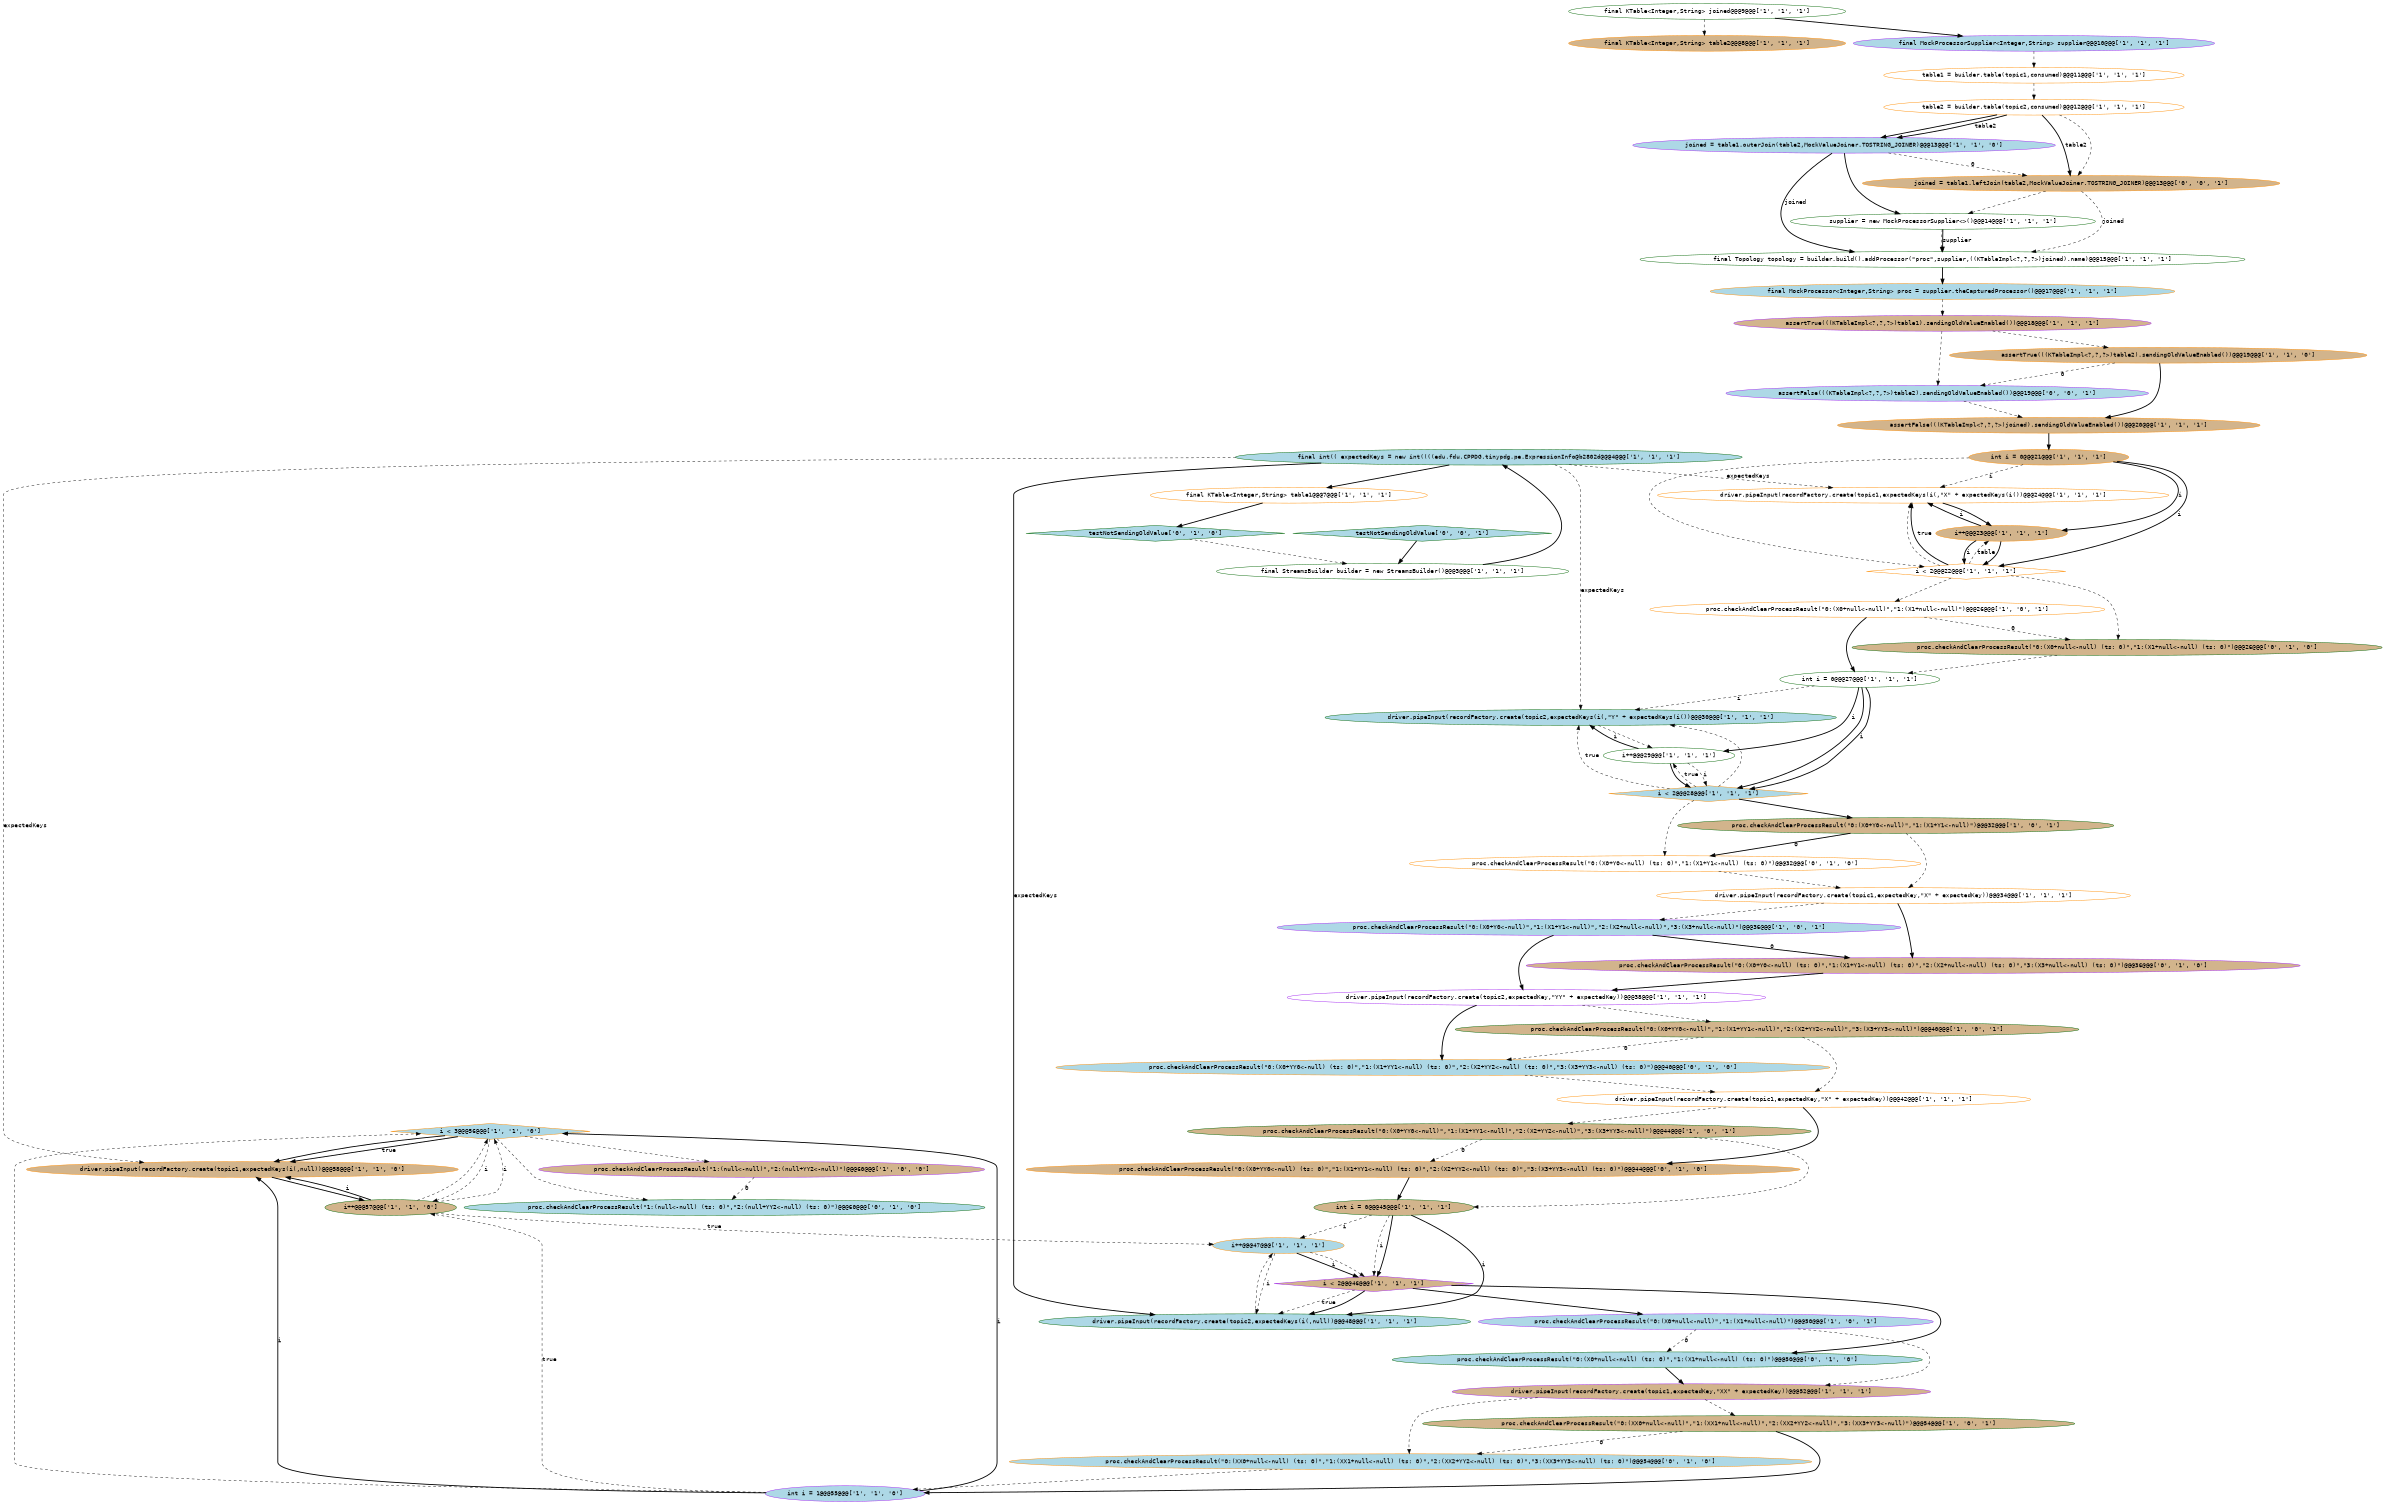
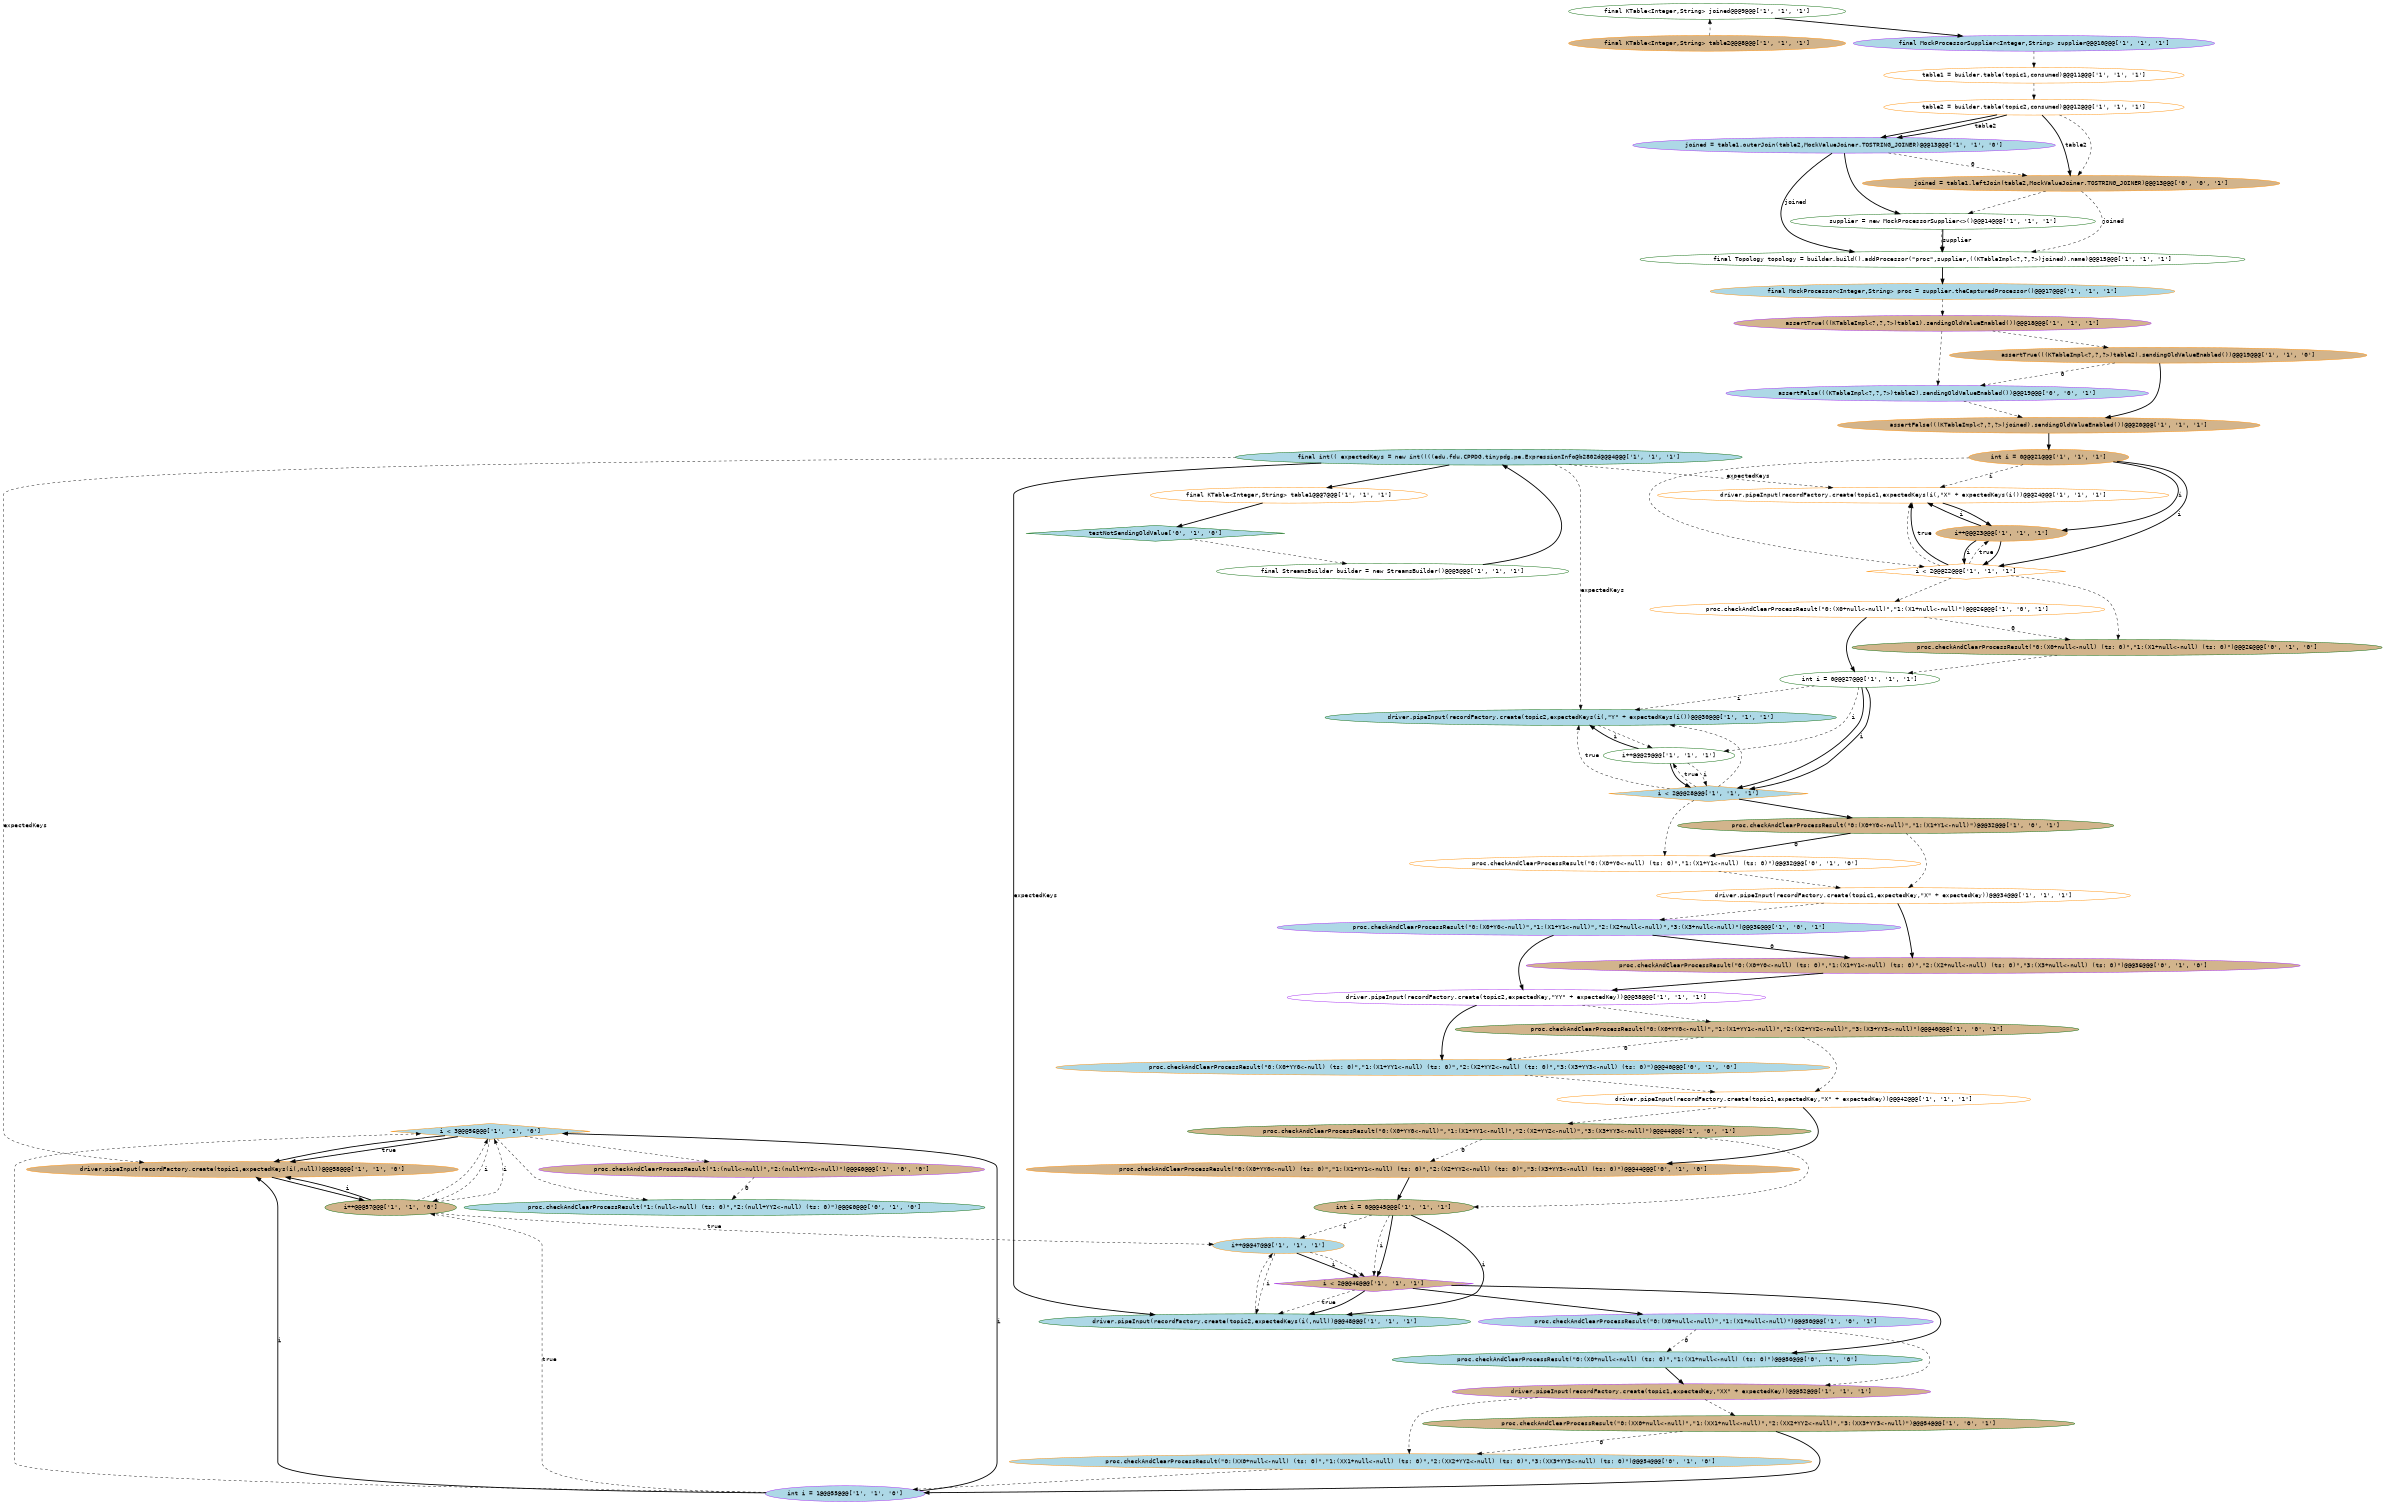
(1704, 25) -> (1710, 30)
(1422, 533) -> none
(1986, 552) -> (1986, 552)
(1807, 739) -> (1807, 739)
